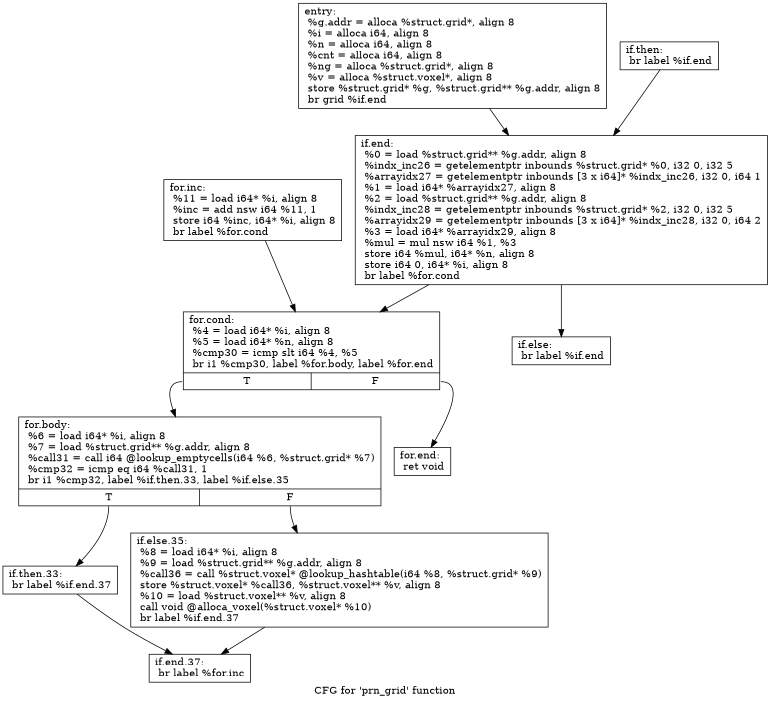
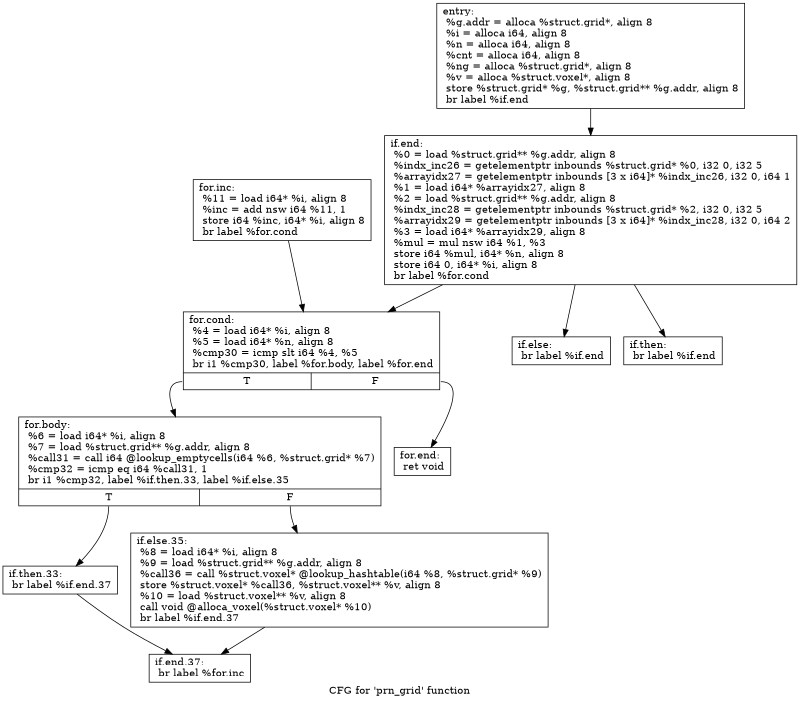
(346, 100) -> (486, 100)
(639, 100) -> (648, 307)
